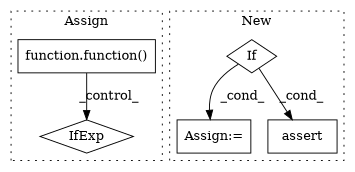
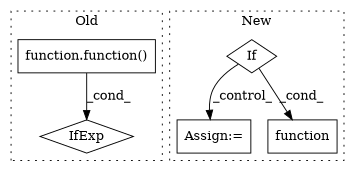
(87, 22) -> (87, 22)
(109, 96) -> (109, 96)
(243, 96) -> (243, 96)
(302, 136) -> (302, 136)
